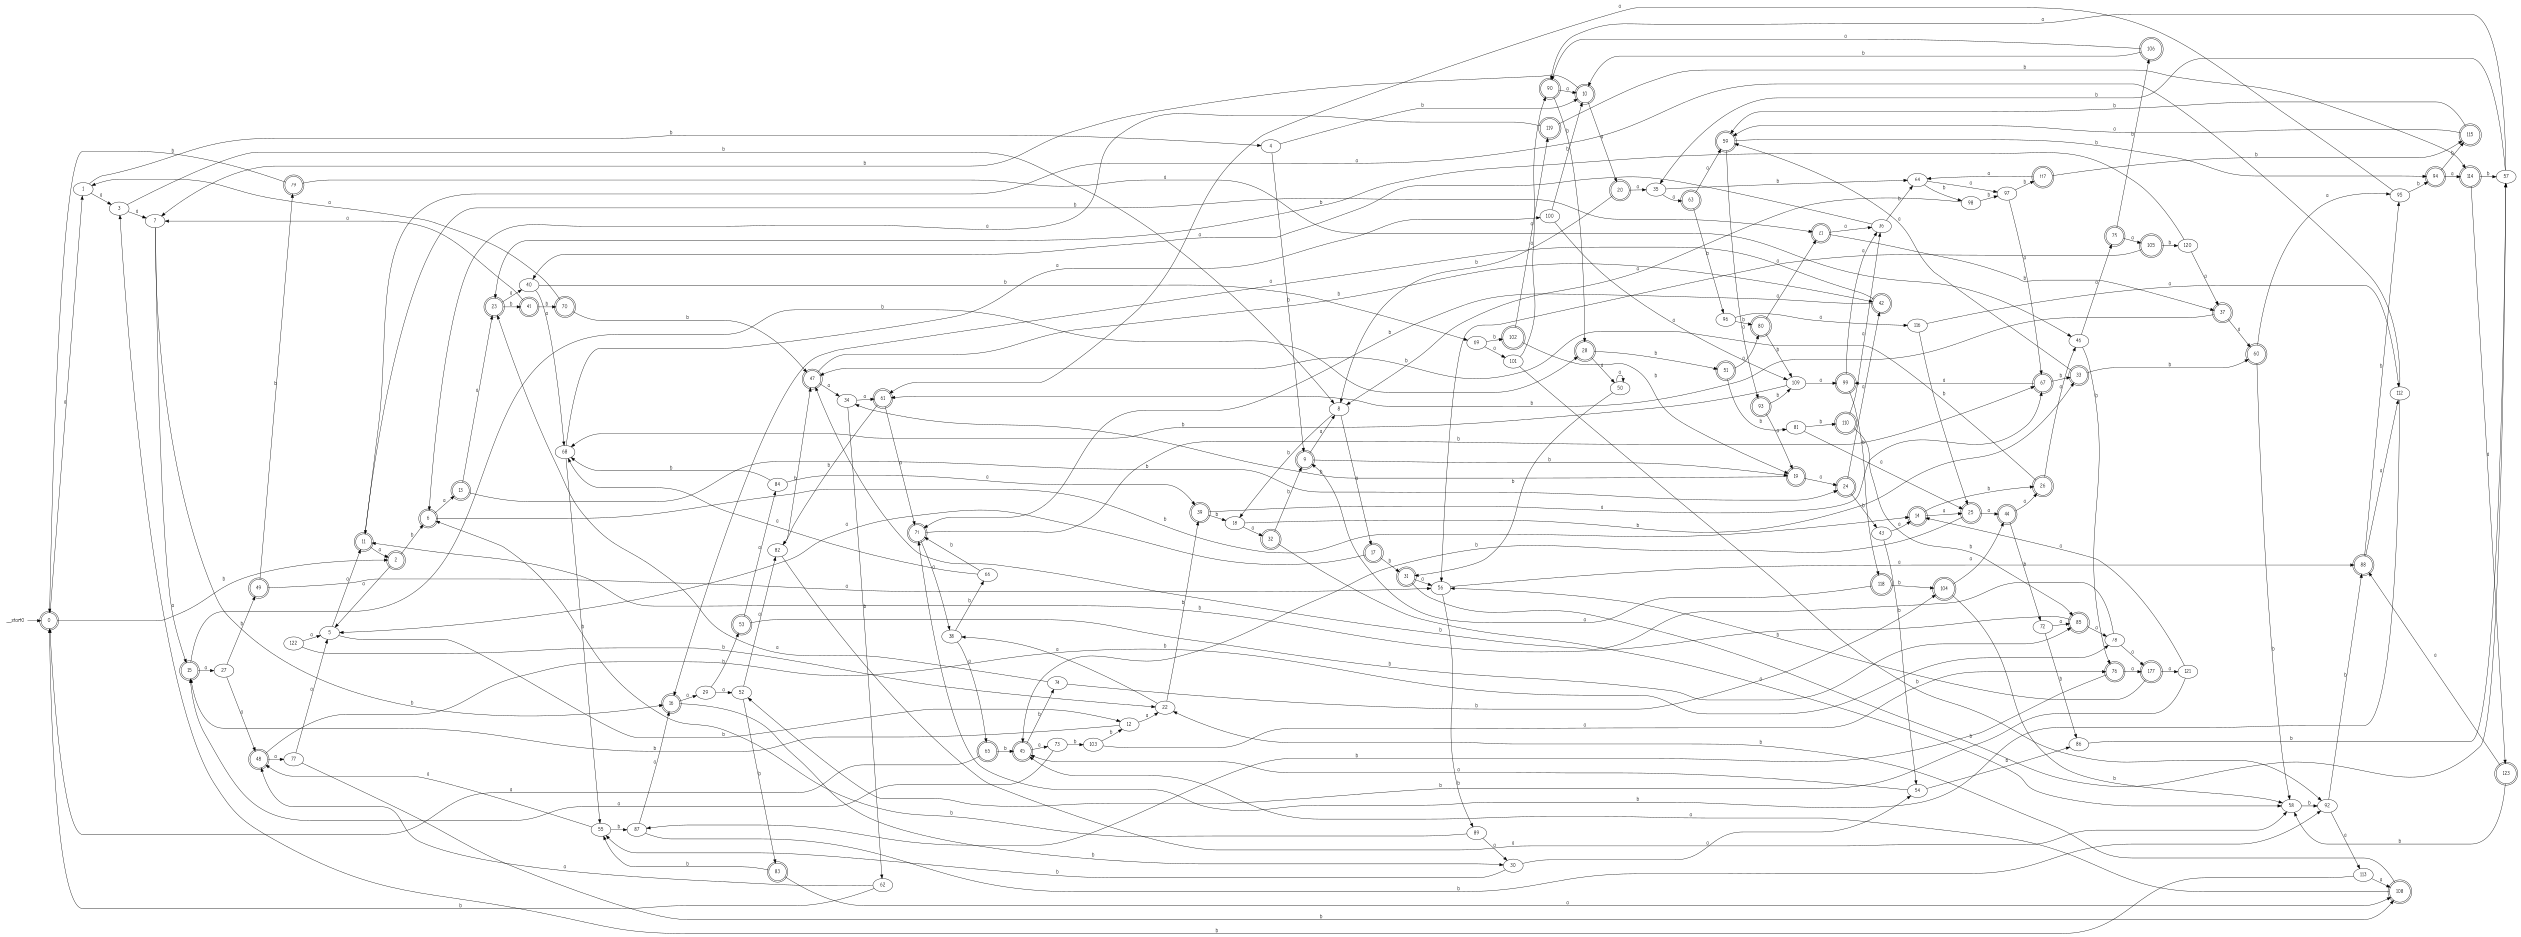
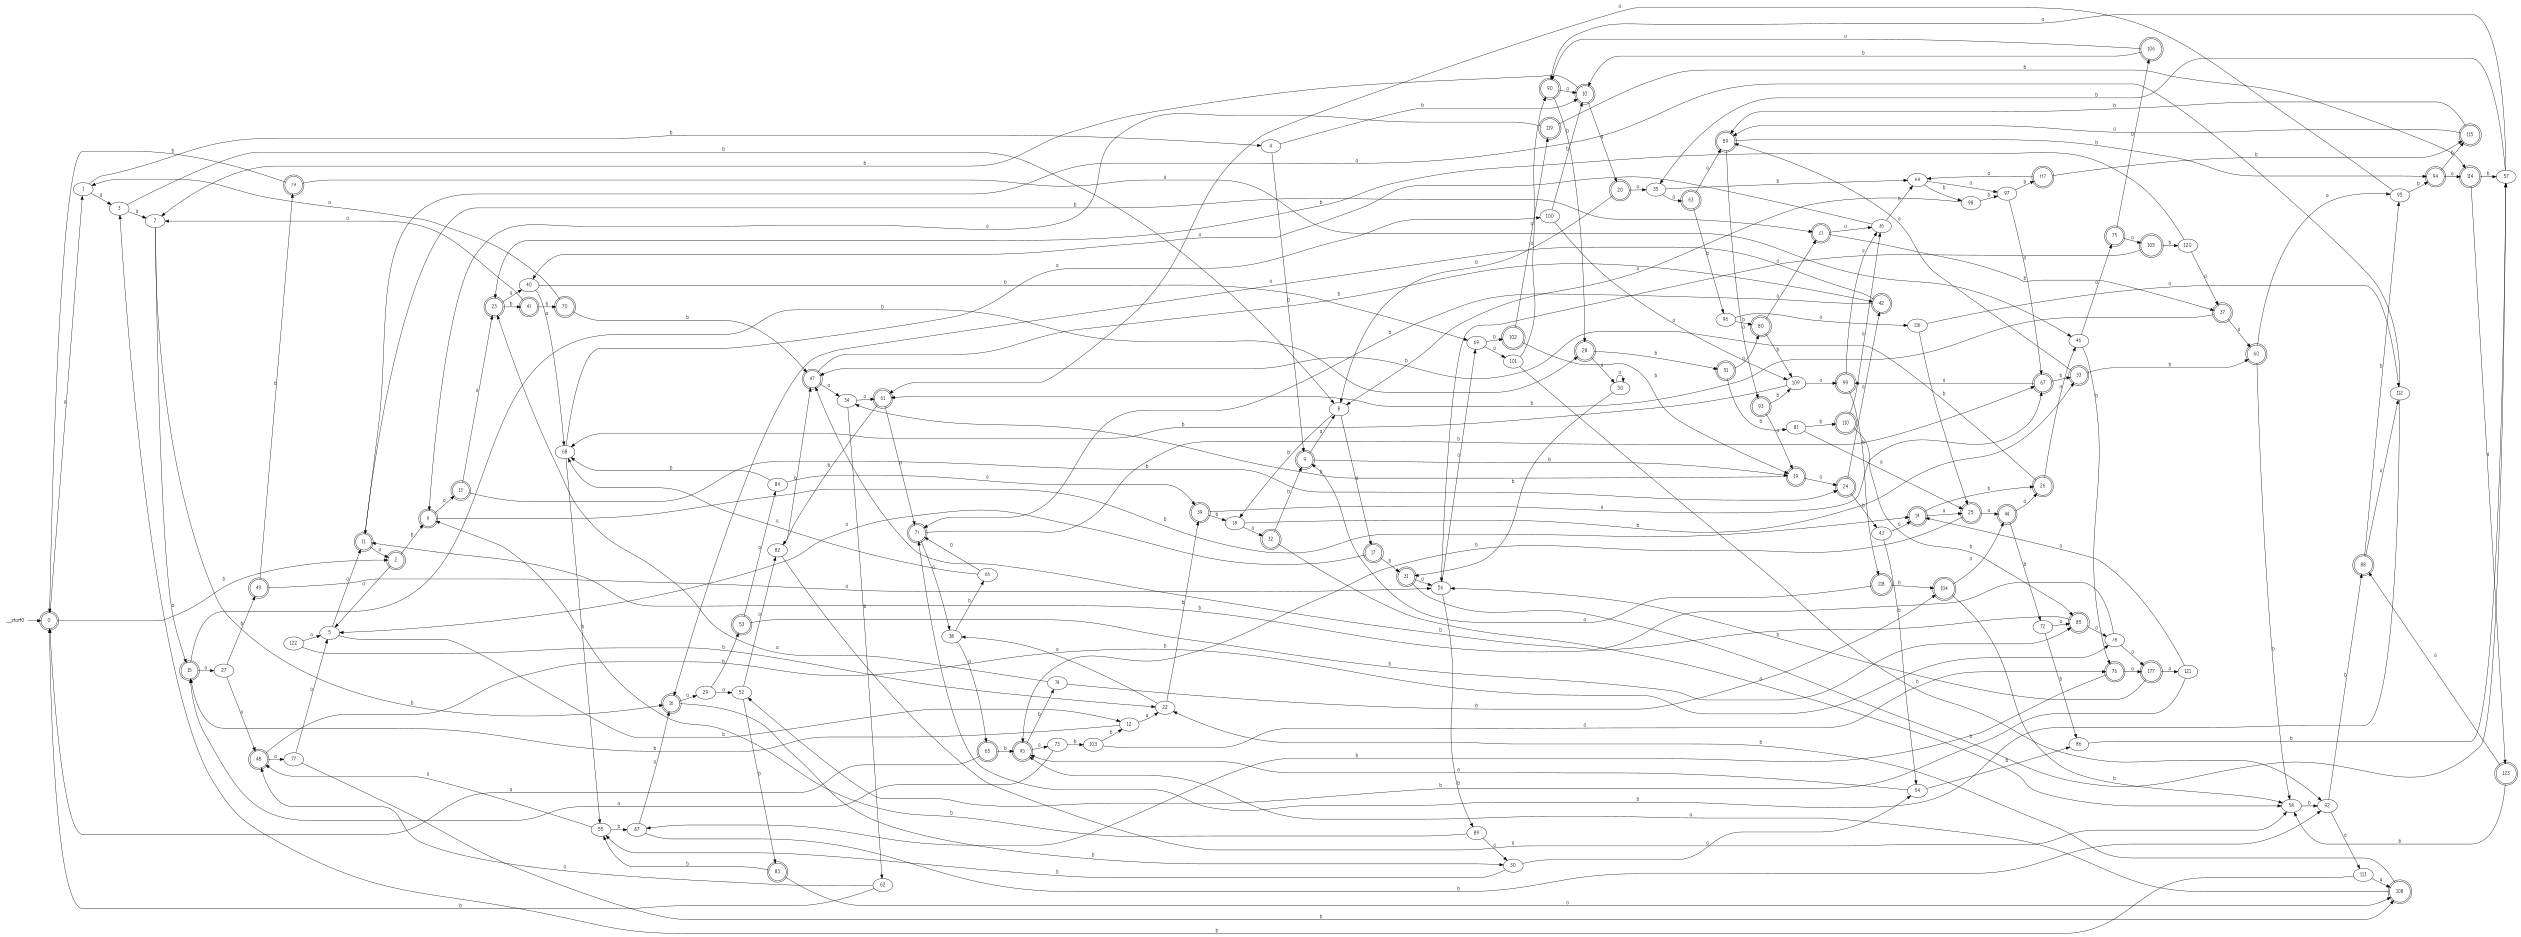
(1900, 565) -> (1458, 467)
